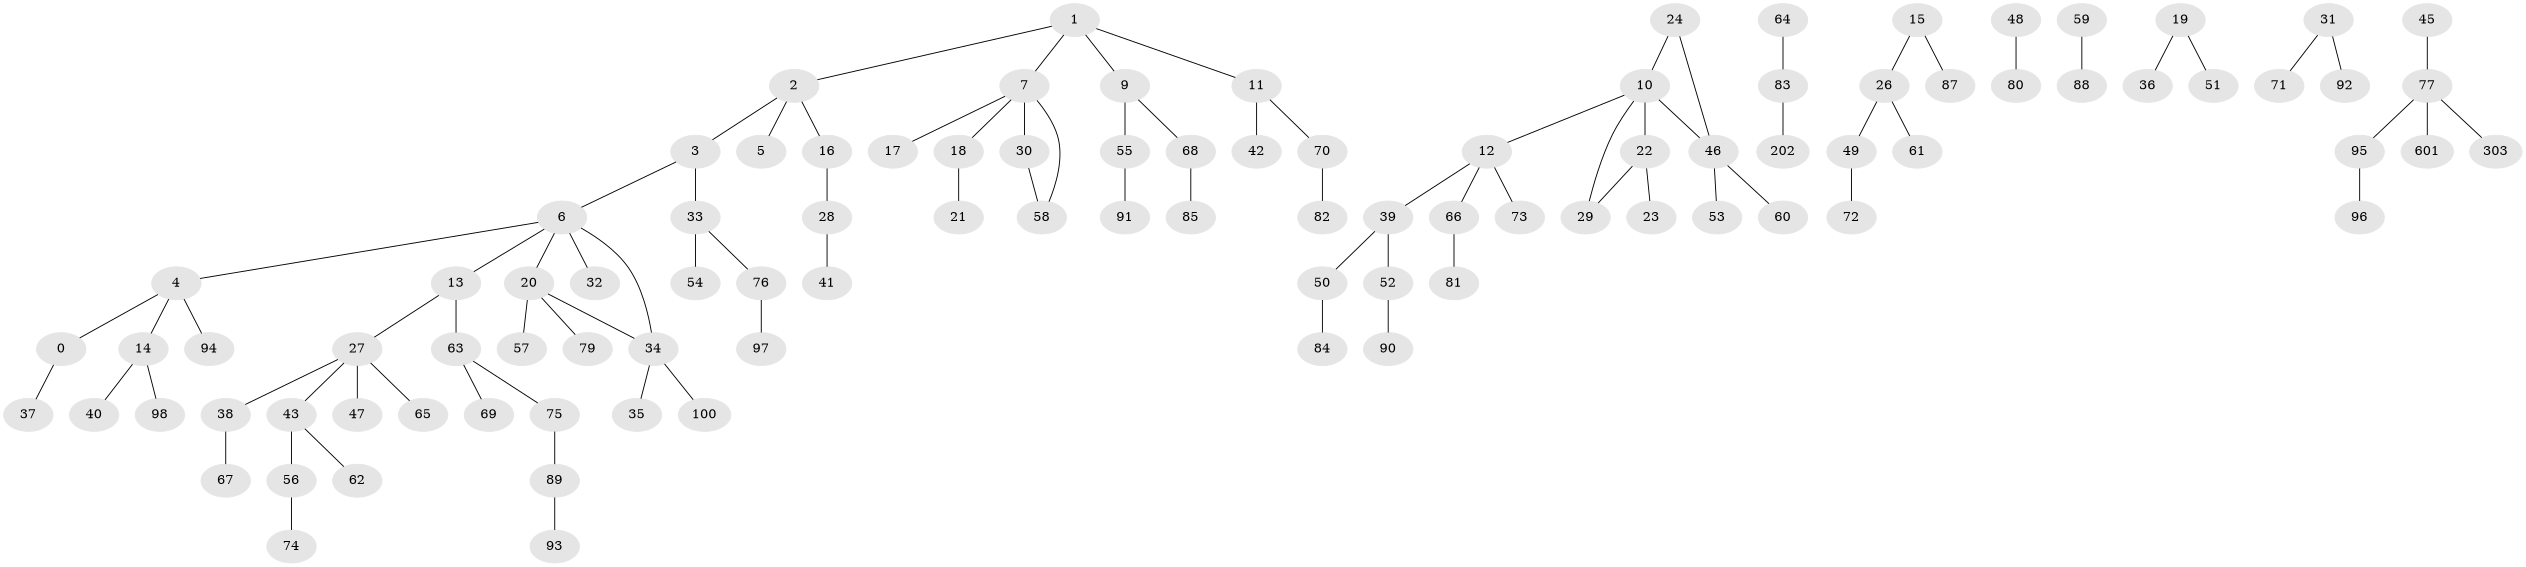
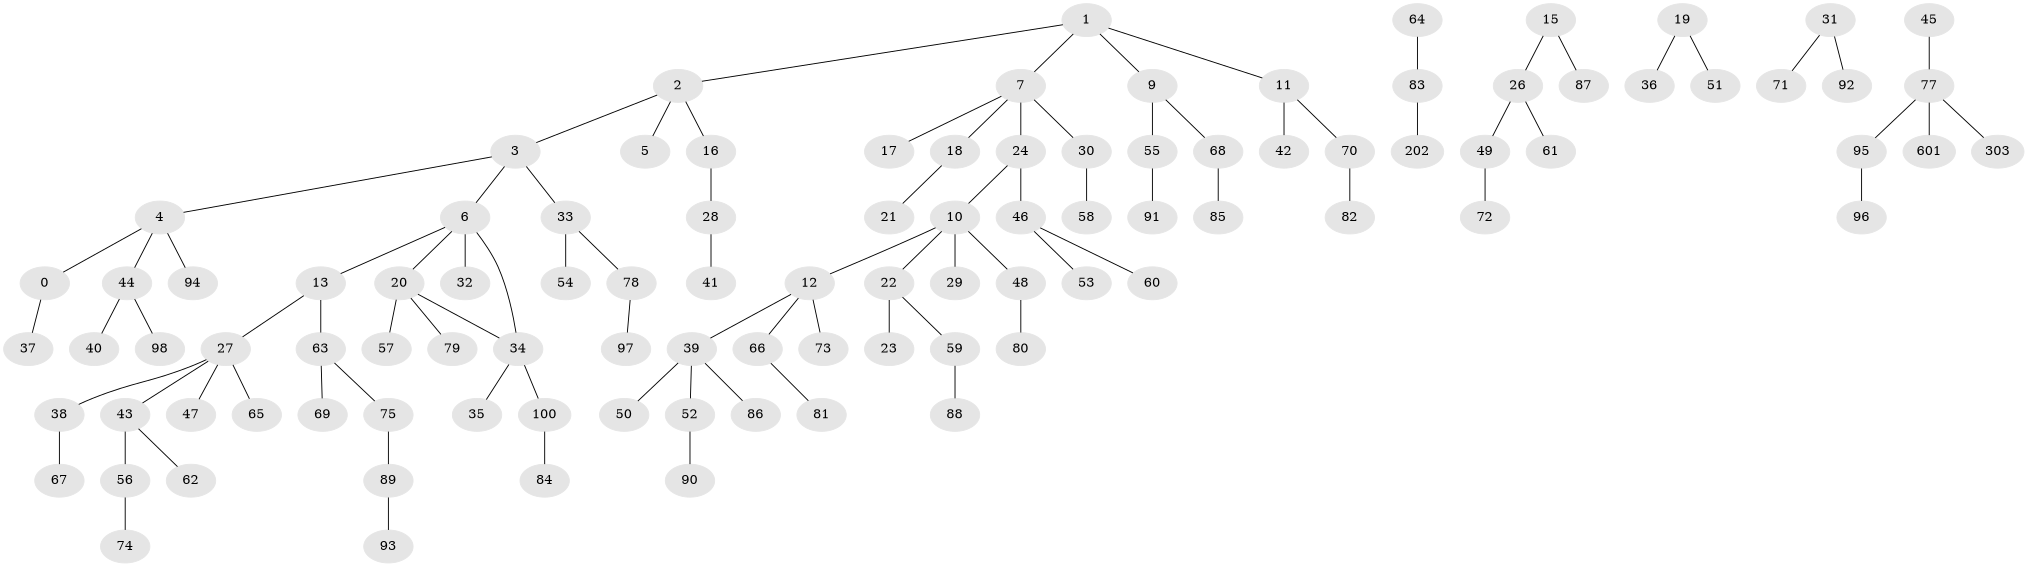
(1679, 119) -> (988, 250)
(1060, 149) -> (1021, 119)
(1615, 185) -> (922, 316)
(369, 250) -> (338, 185)
(761, 283) -> (631, 283)
(1322, 316) -> (545, 448)
(143, 349) -> (127, 283)
none -> (756, 415)
